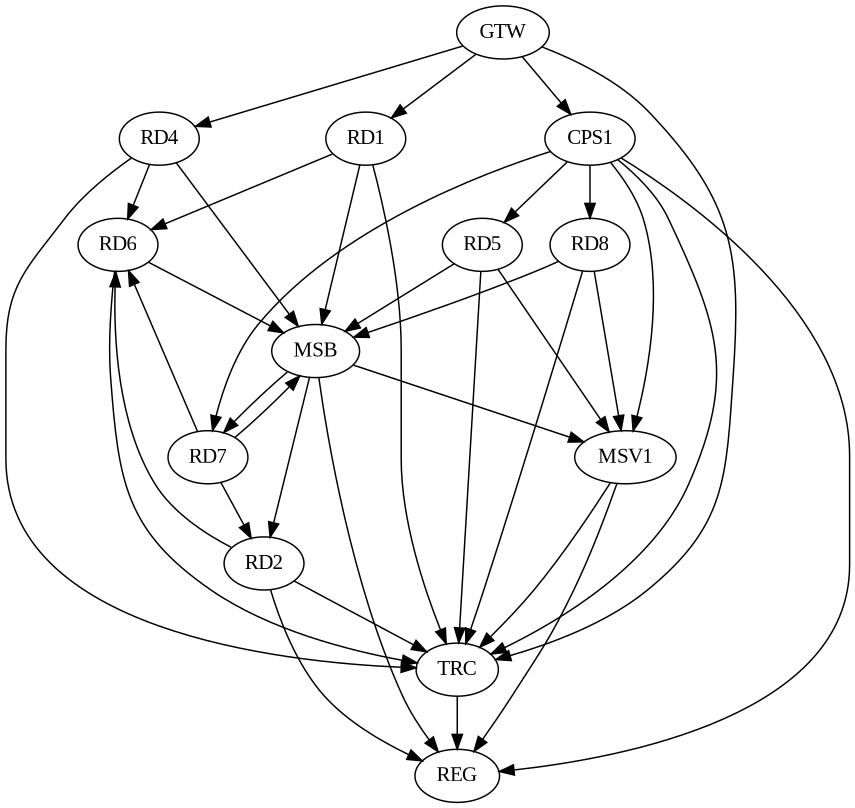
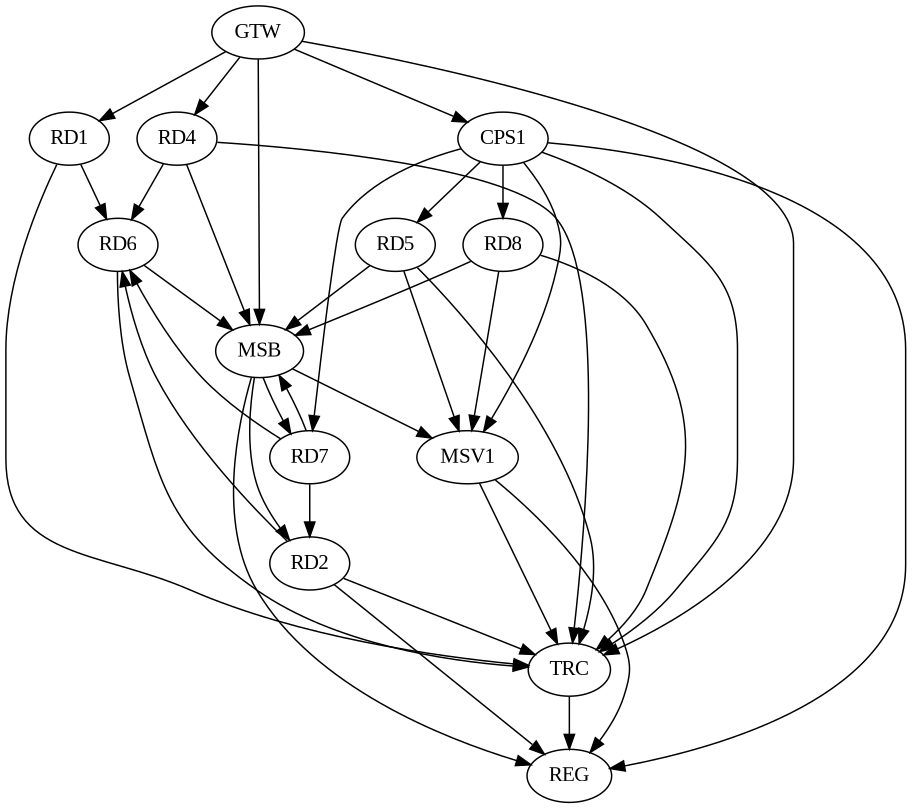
(343, 237) -> (259, 184)
